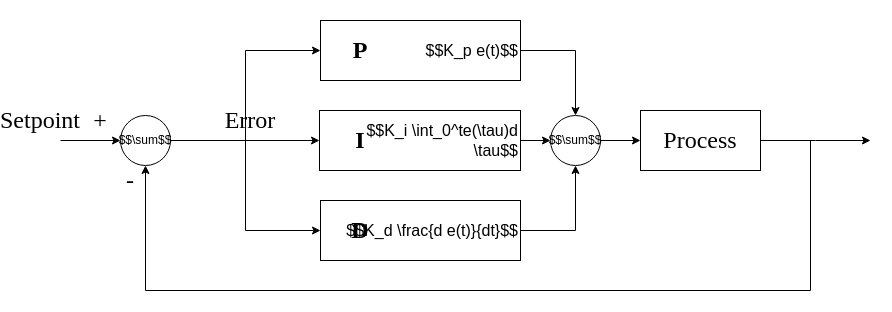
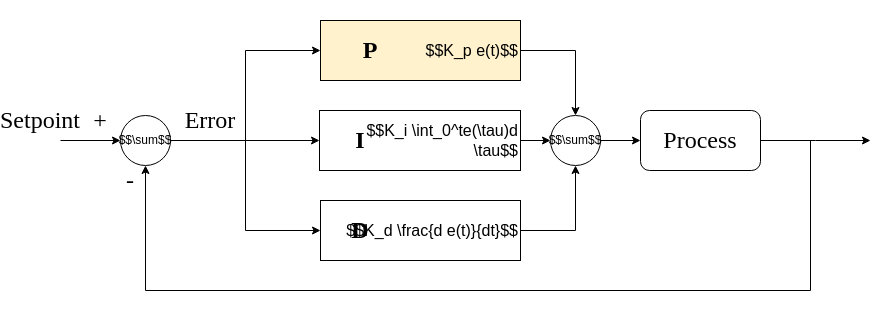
(361, 51) -> (371, 51)
(421, 51) -> (421, 51)
(251, 121) -> (211, 121)
(701, 141) -> (701, 141)
